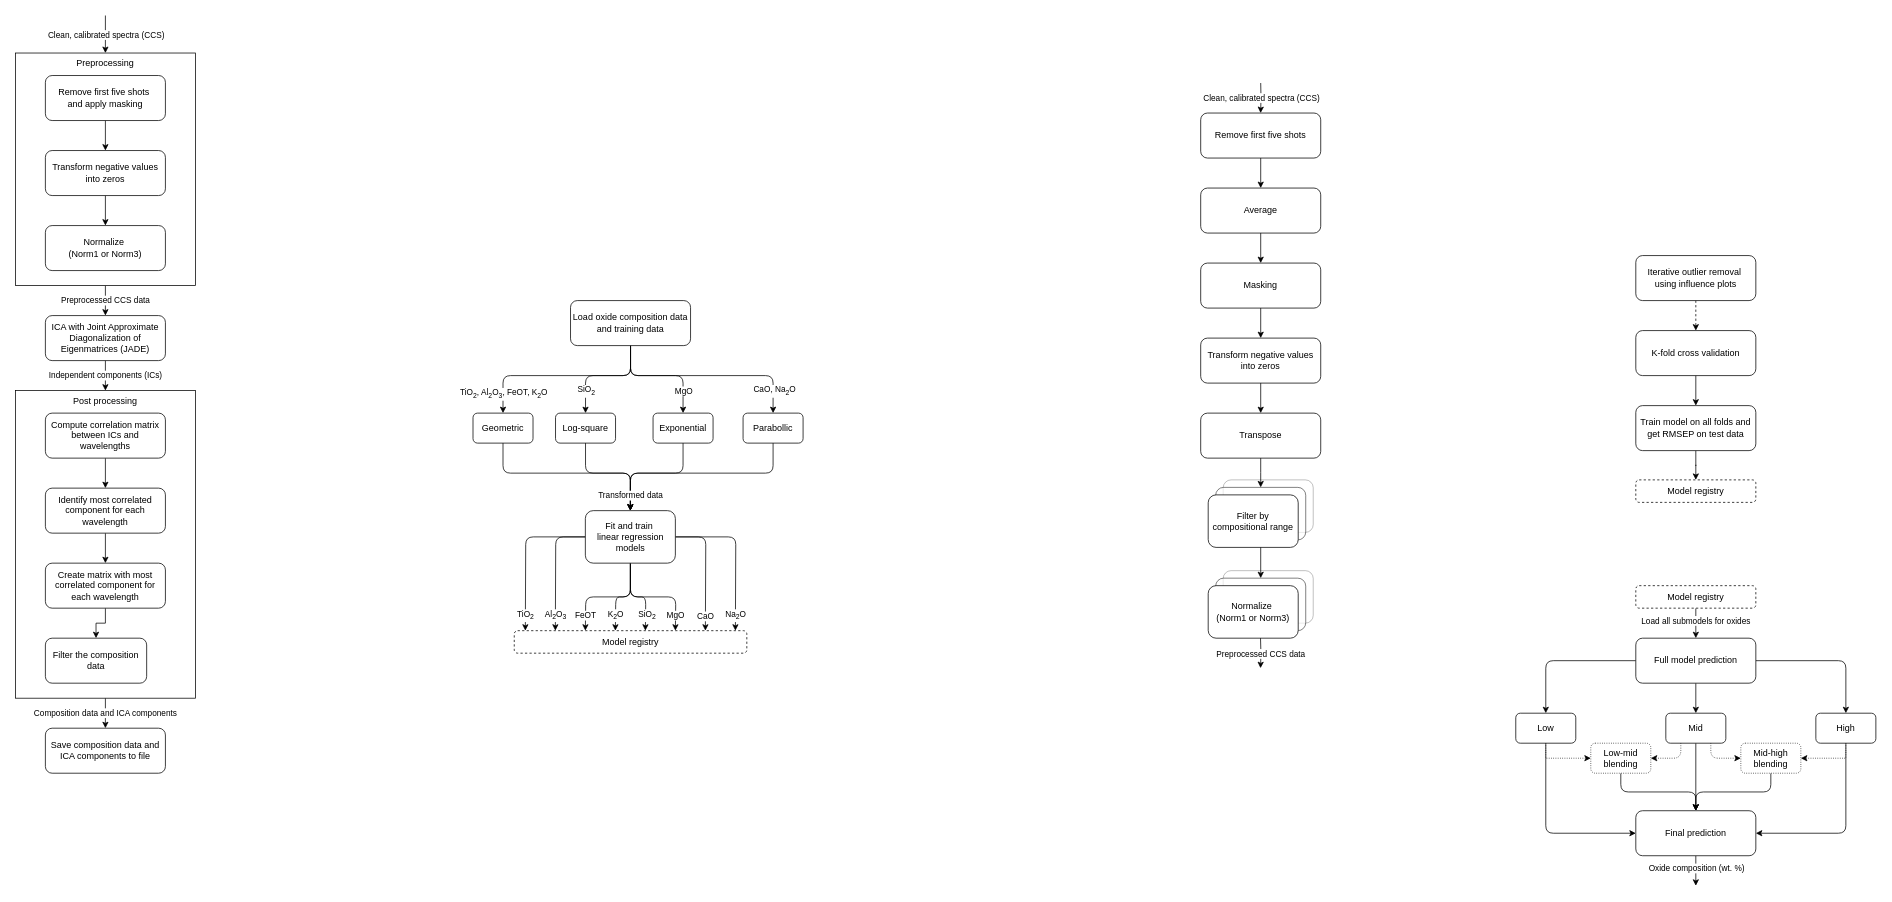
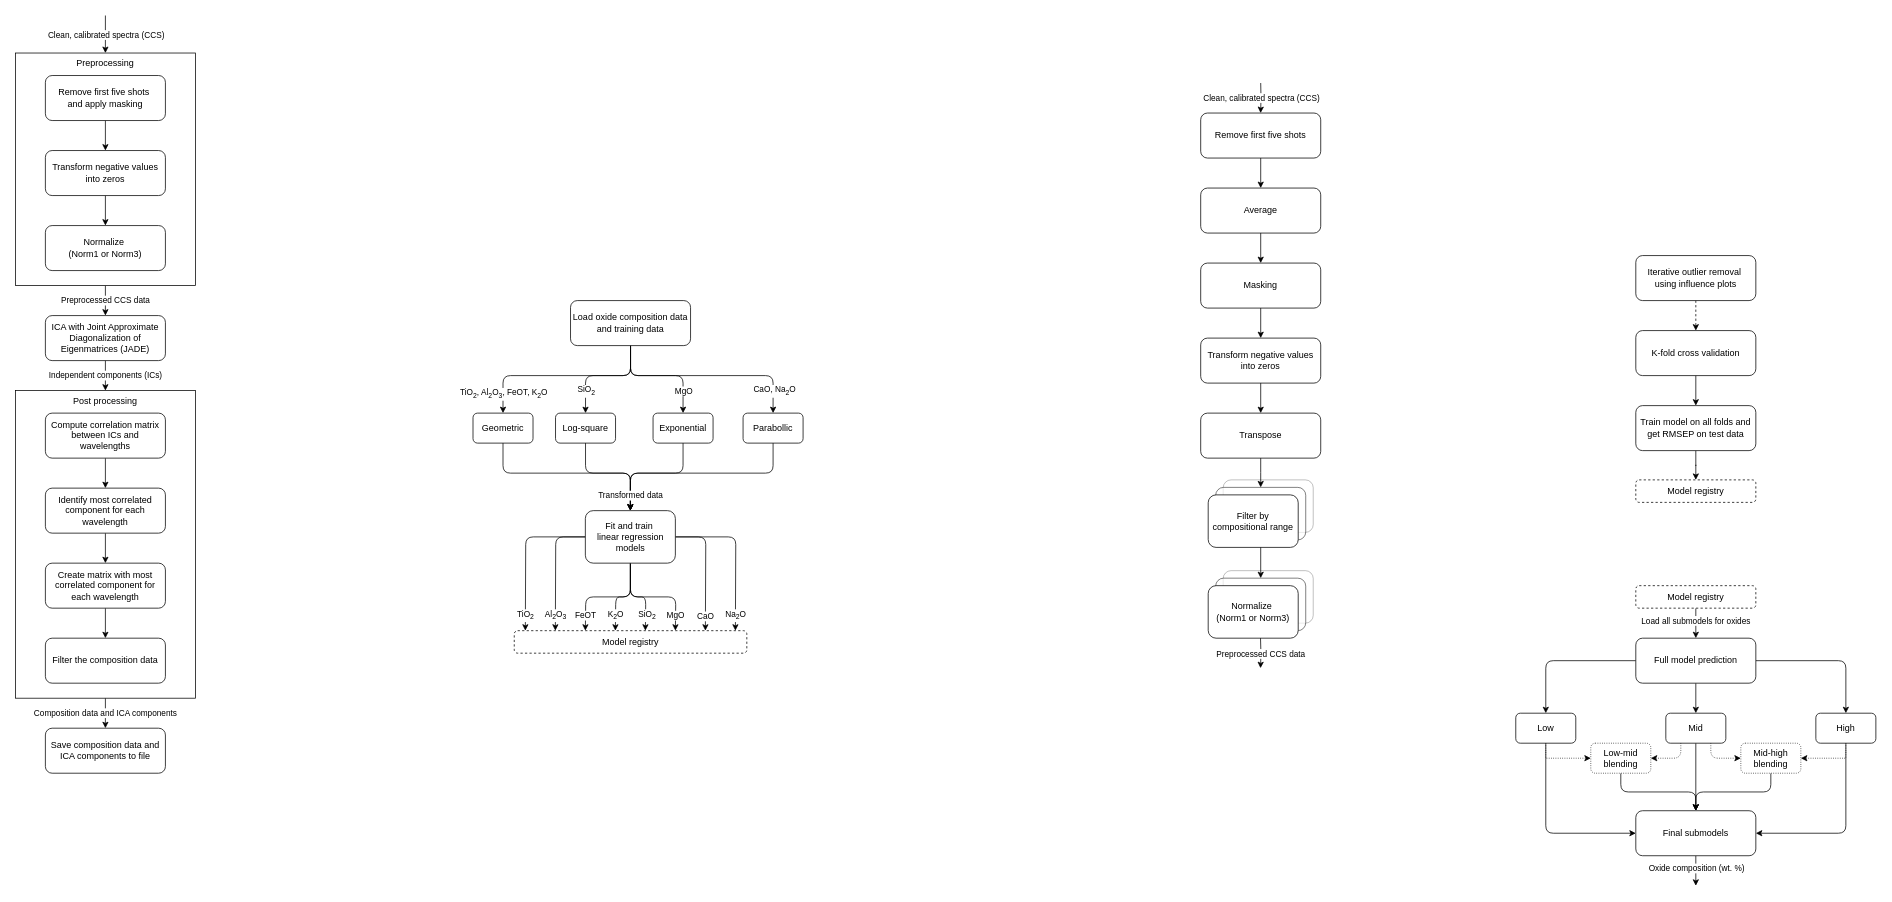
(96, 660) -> (105, 660)
(1695, 833) -> (1695, 833)
